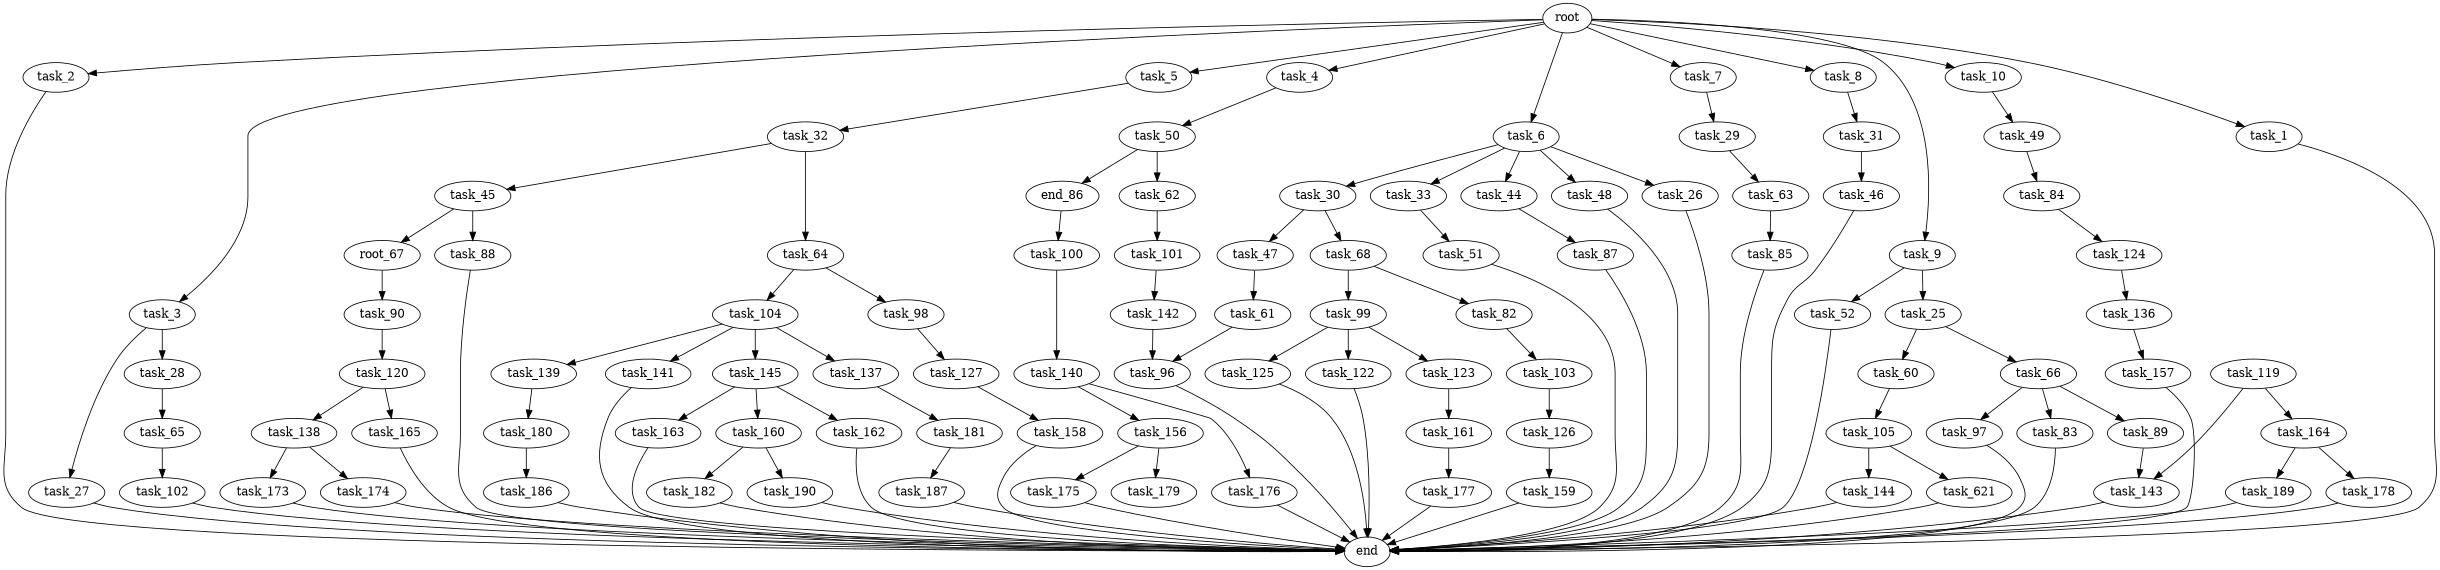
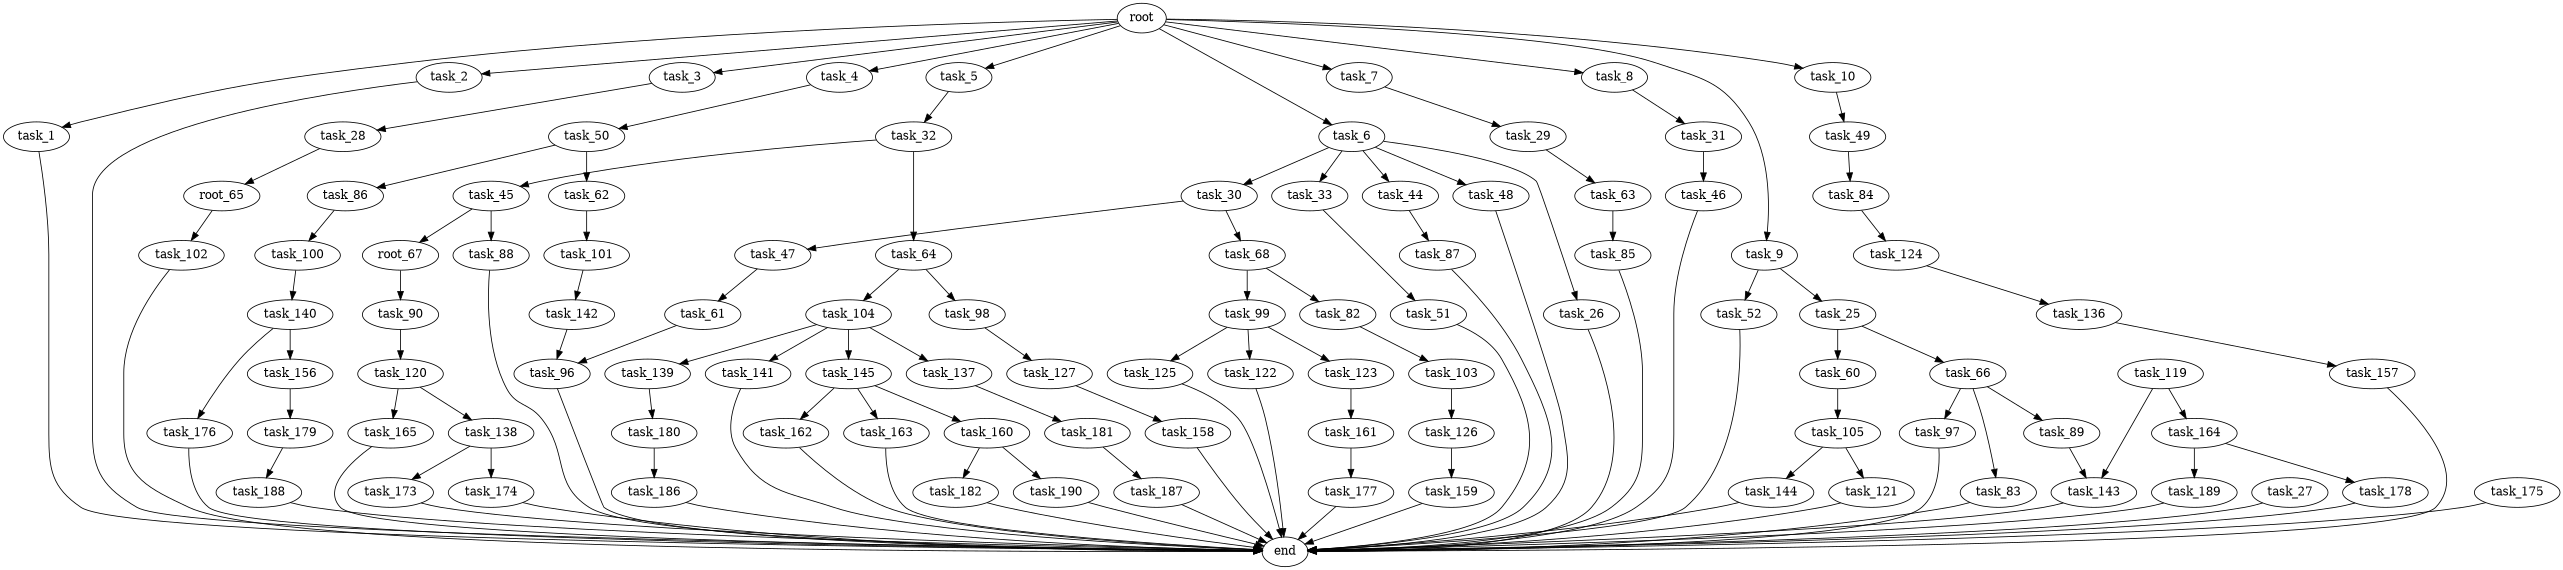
(1062, 196) -> (345, 196)
(99, 393) -> none
(162, 433) -> (222, 196)
(1111, 461) -> none
none -> (259, 493)
(1969, 493) -> (1871, 493)
